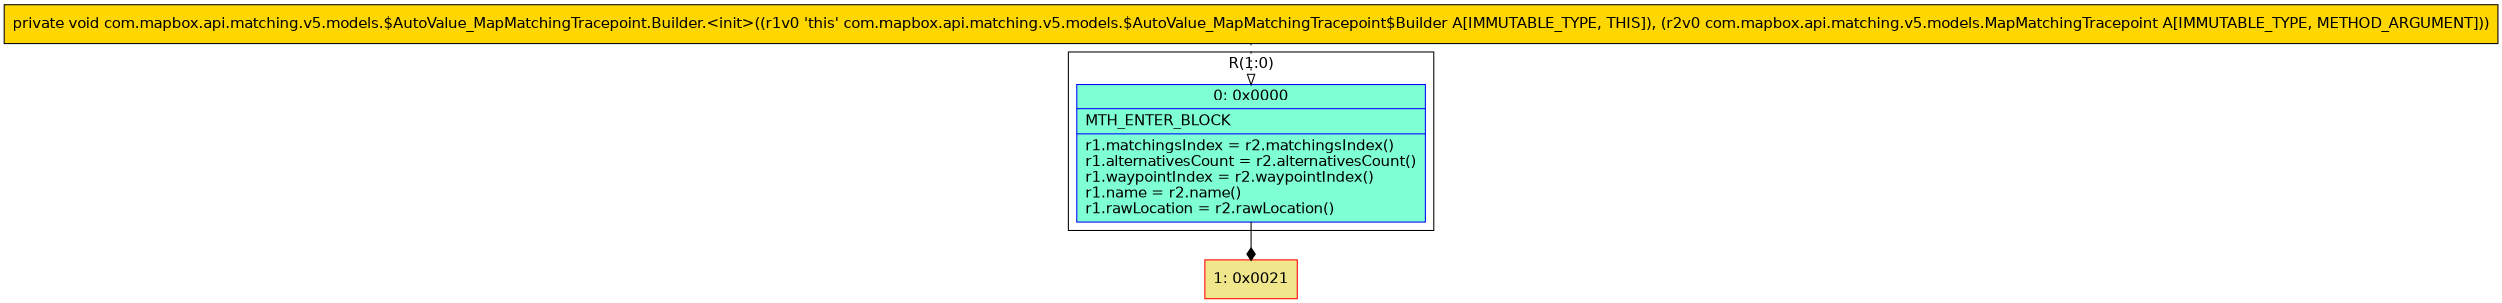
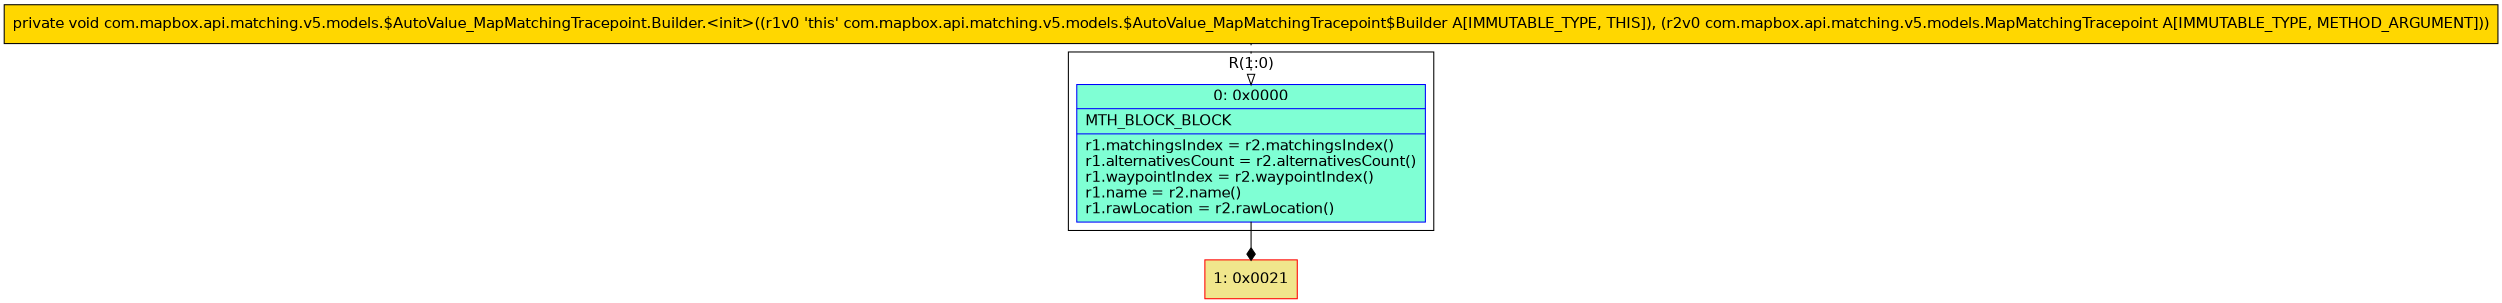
(1158, 121) -> (1158, 121)
